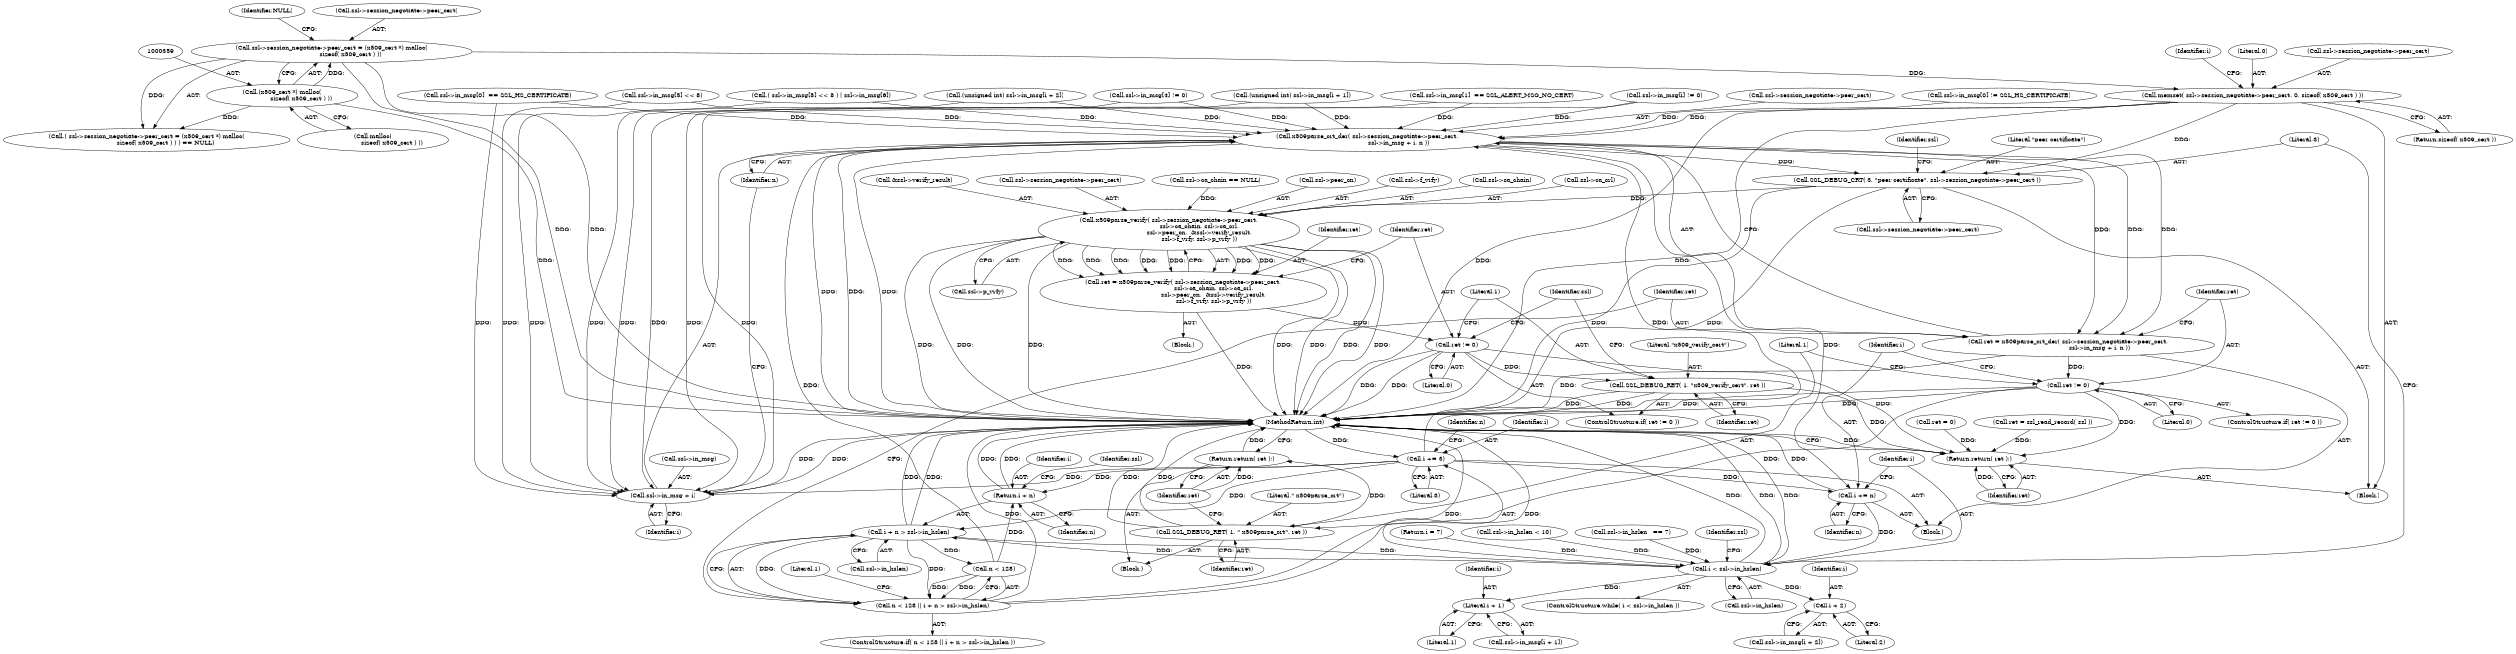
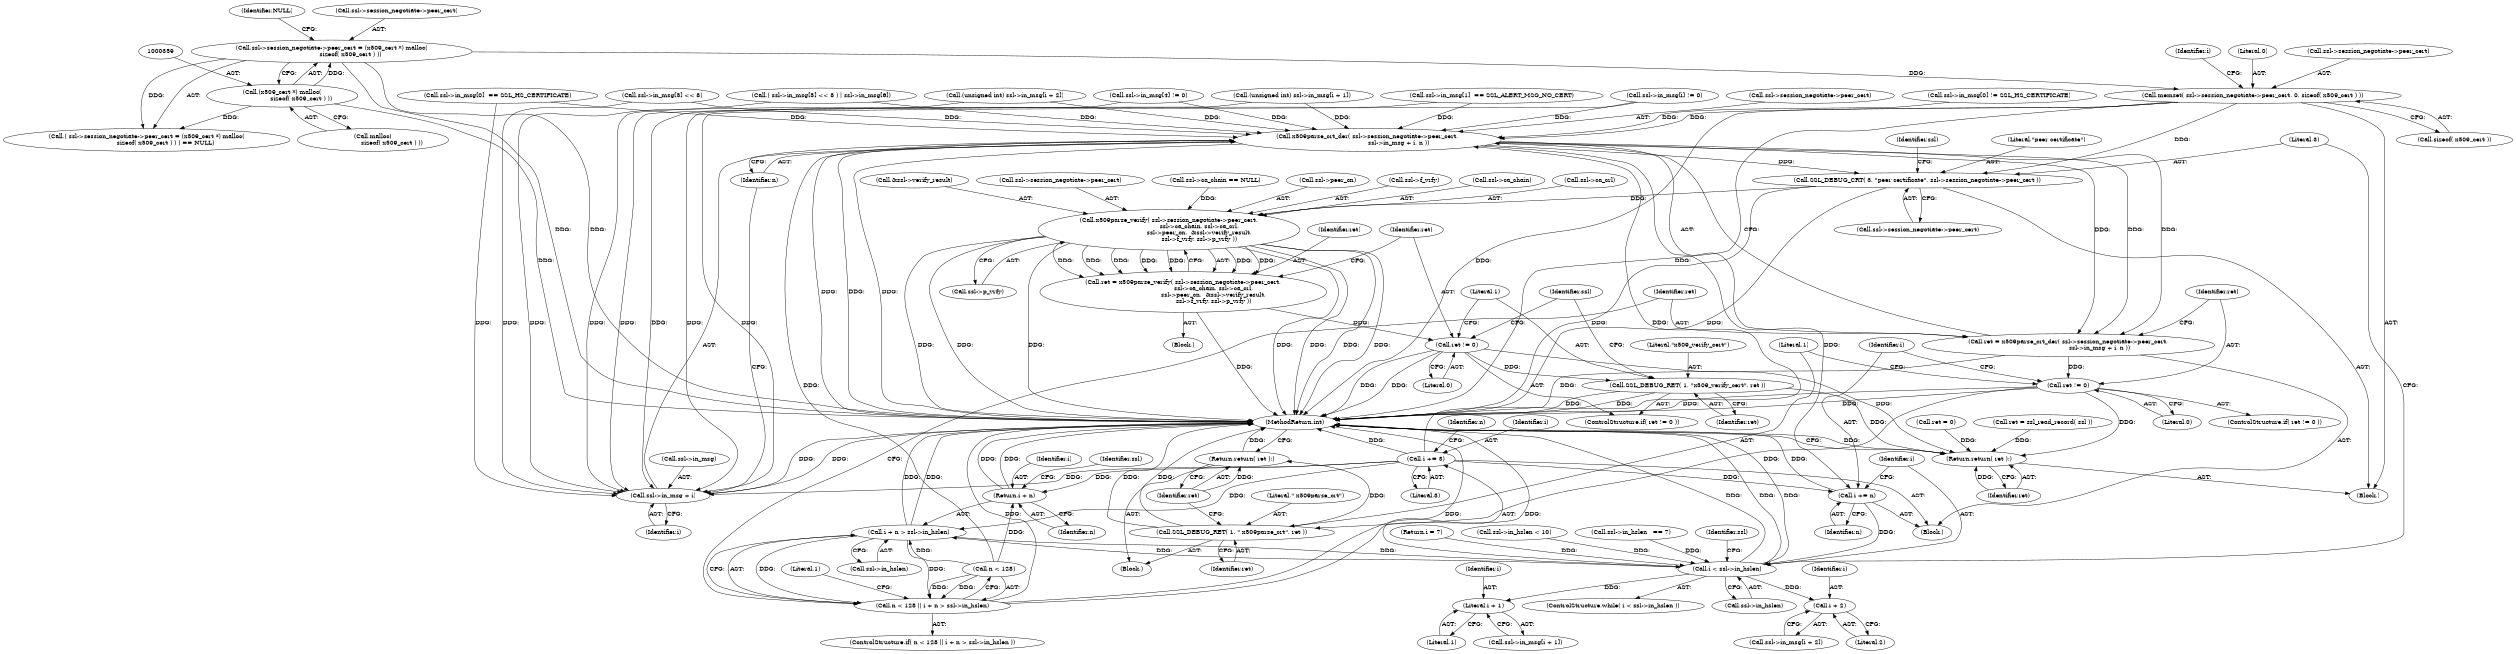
(2455, 140) -> (2455, 140)
(1348, 448) -> (1364, 442)
(943, 554) -> (937, 561)
